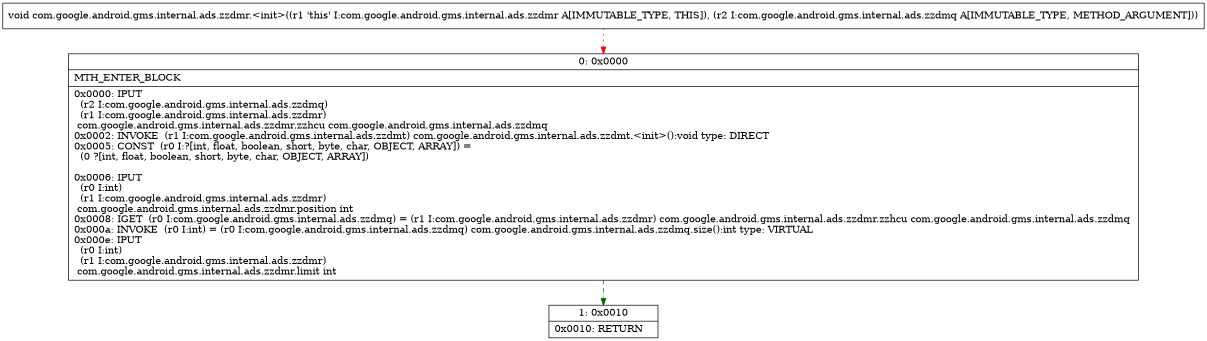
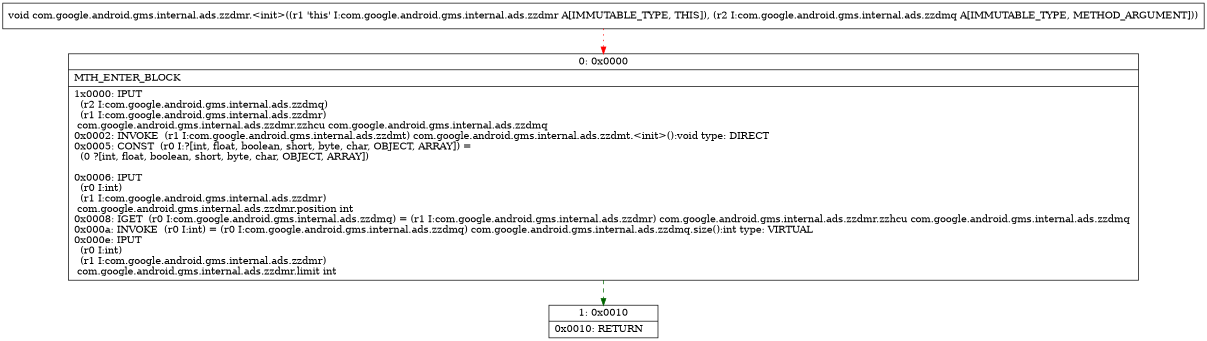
(111, 94) -> (111, 94)
